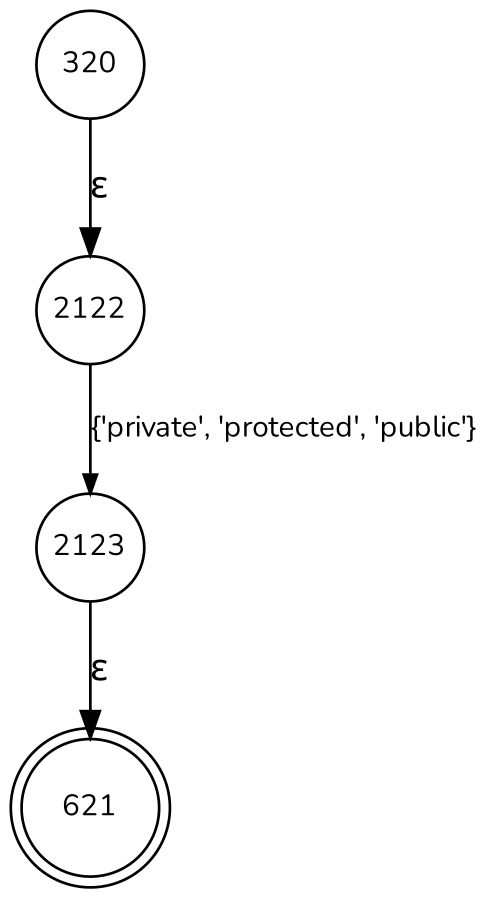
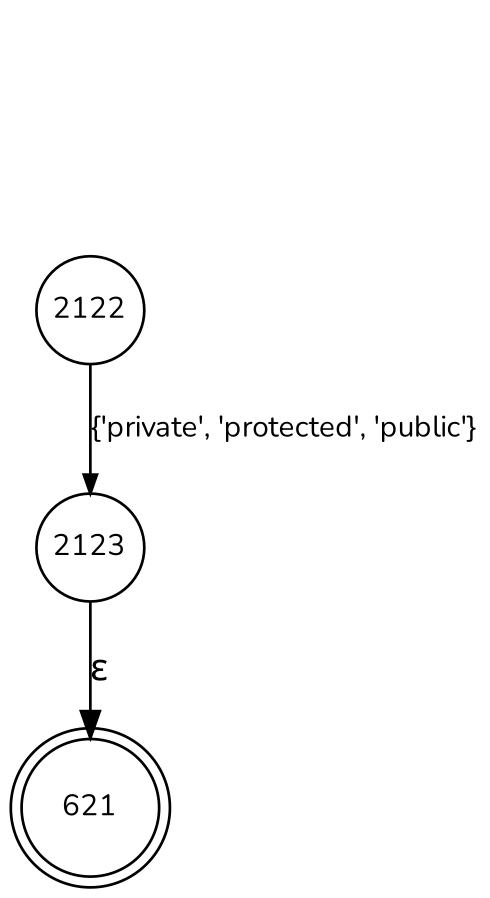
(90, 65) -> none
